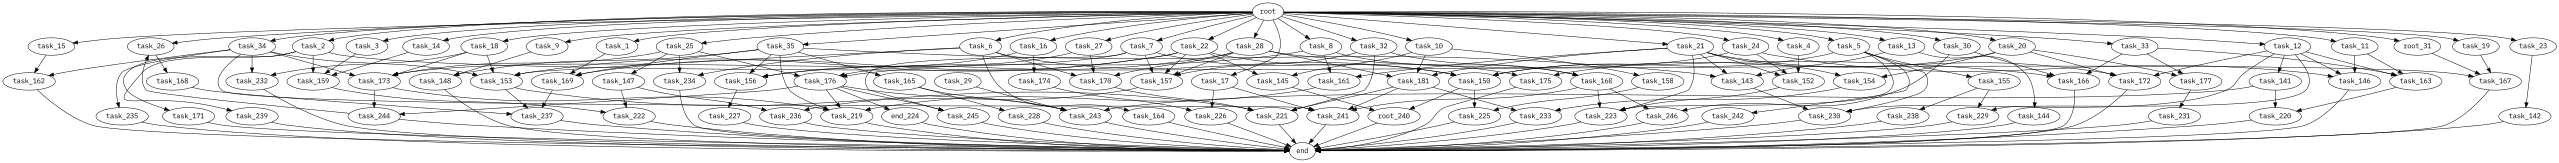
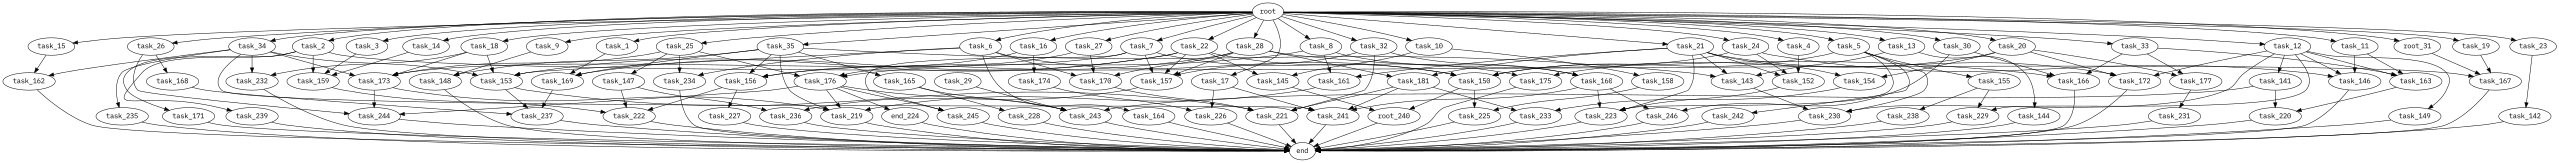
(1422, 62) -> none
none -> (687, 98)
(232, 102) -> (222, 101)
none -> (2415, 116)
